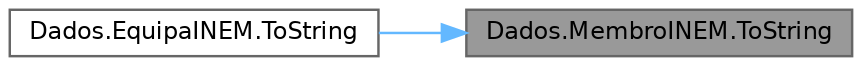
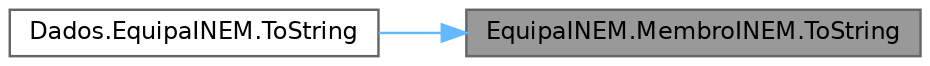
(659, 33) -> (693, 33)
